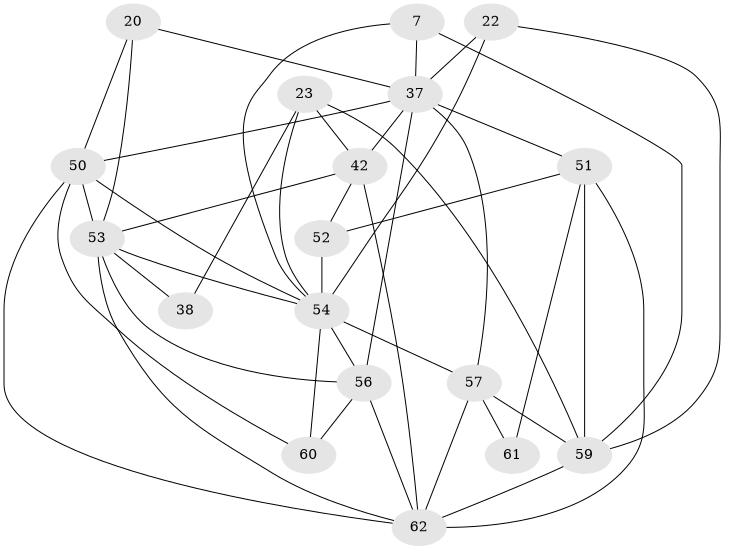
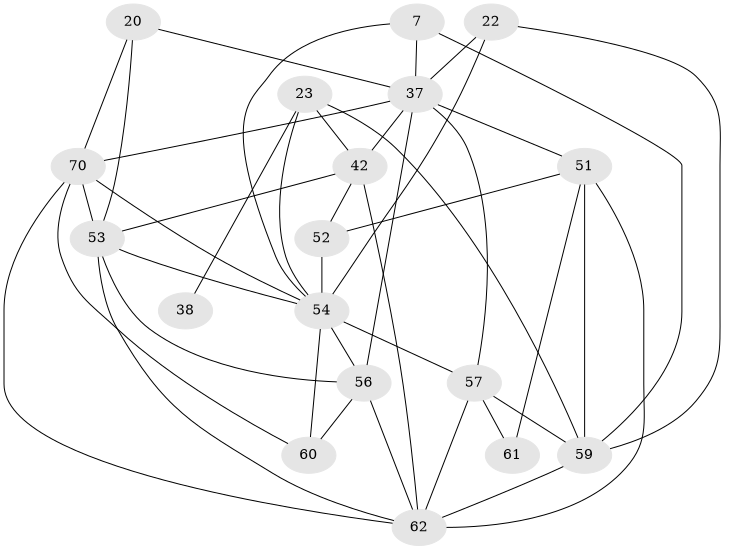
(78, 166) -> (78, 166)
(142, 275) -> none
